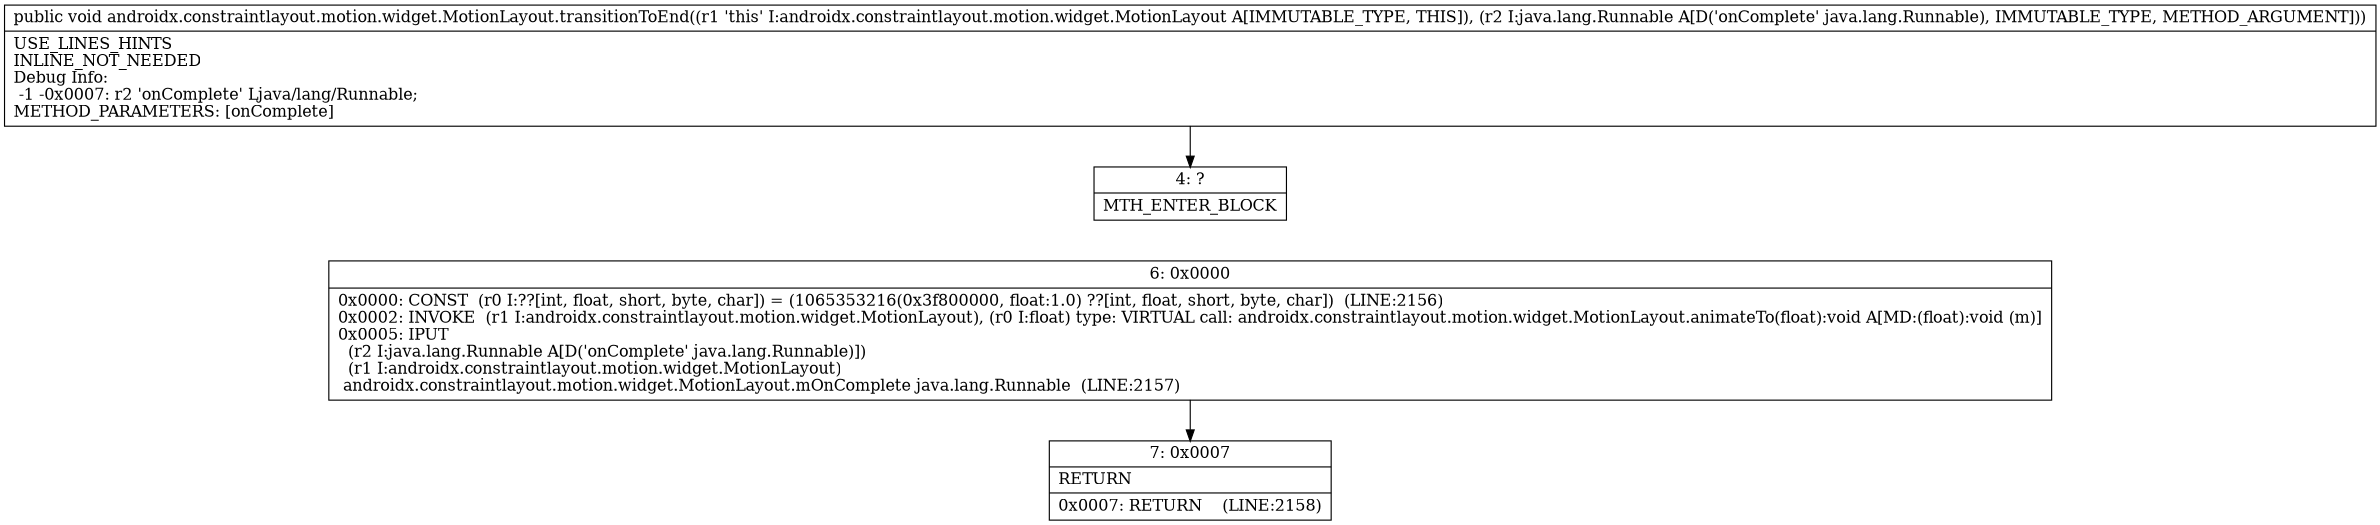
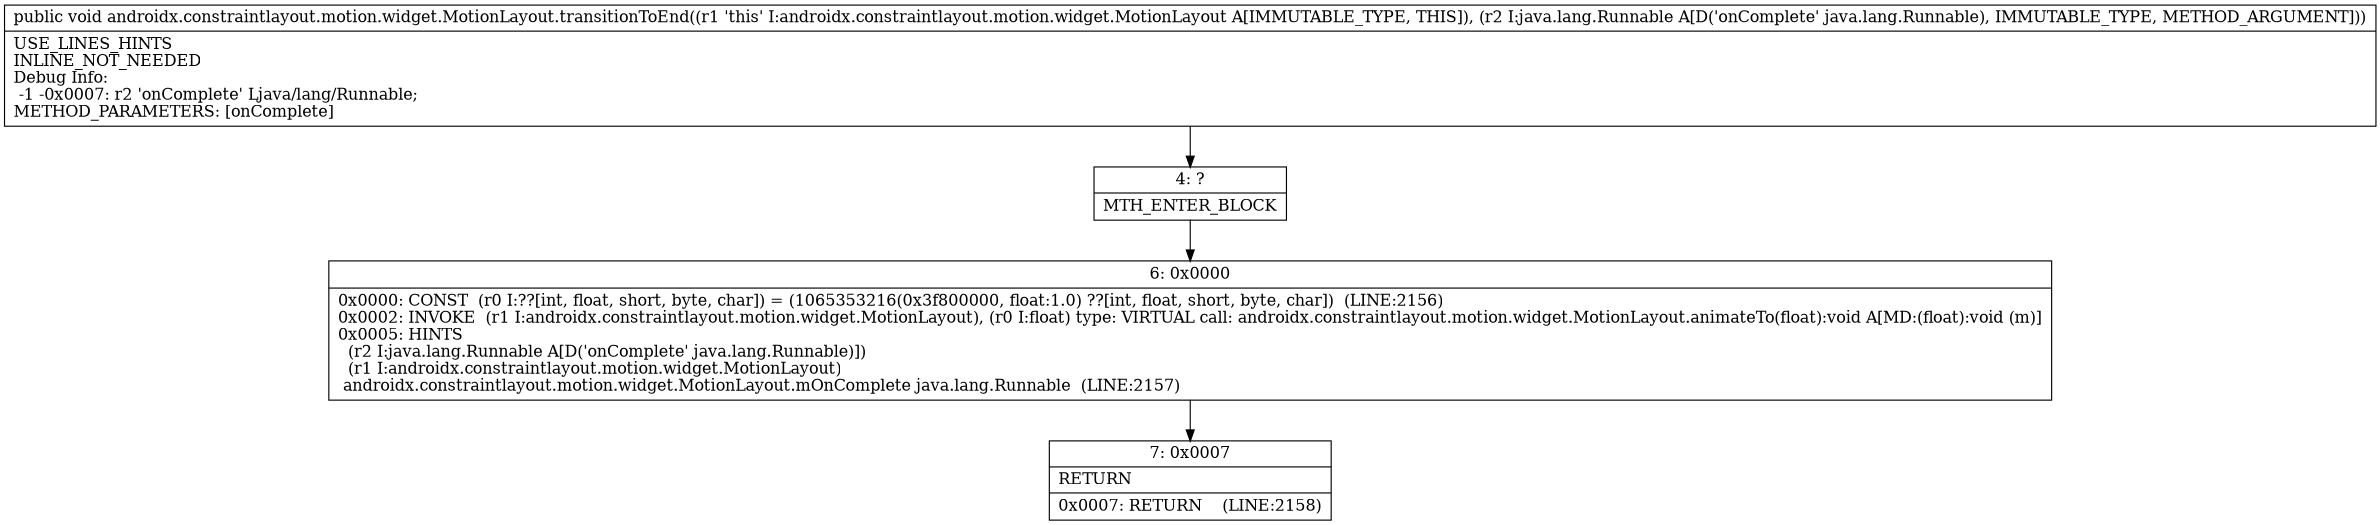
none -> (1190, 235)
(398, 335) -> (406, 335)
